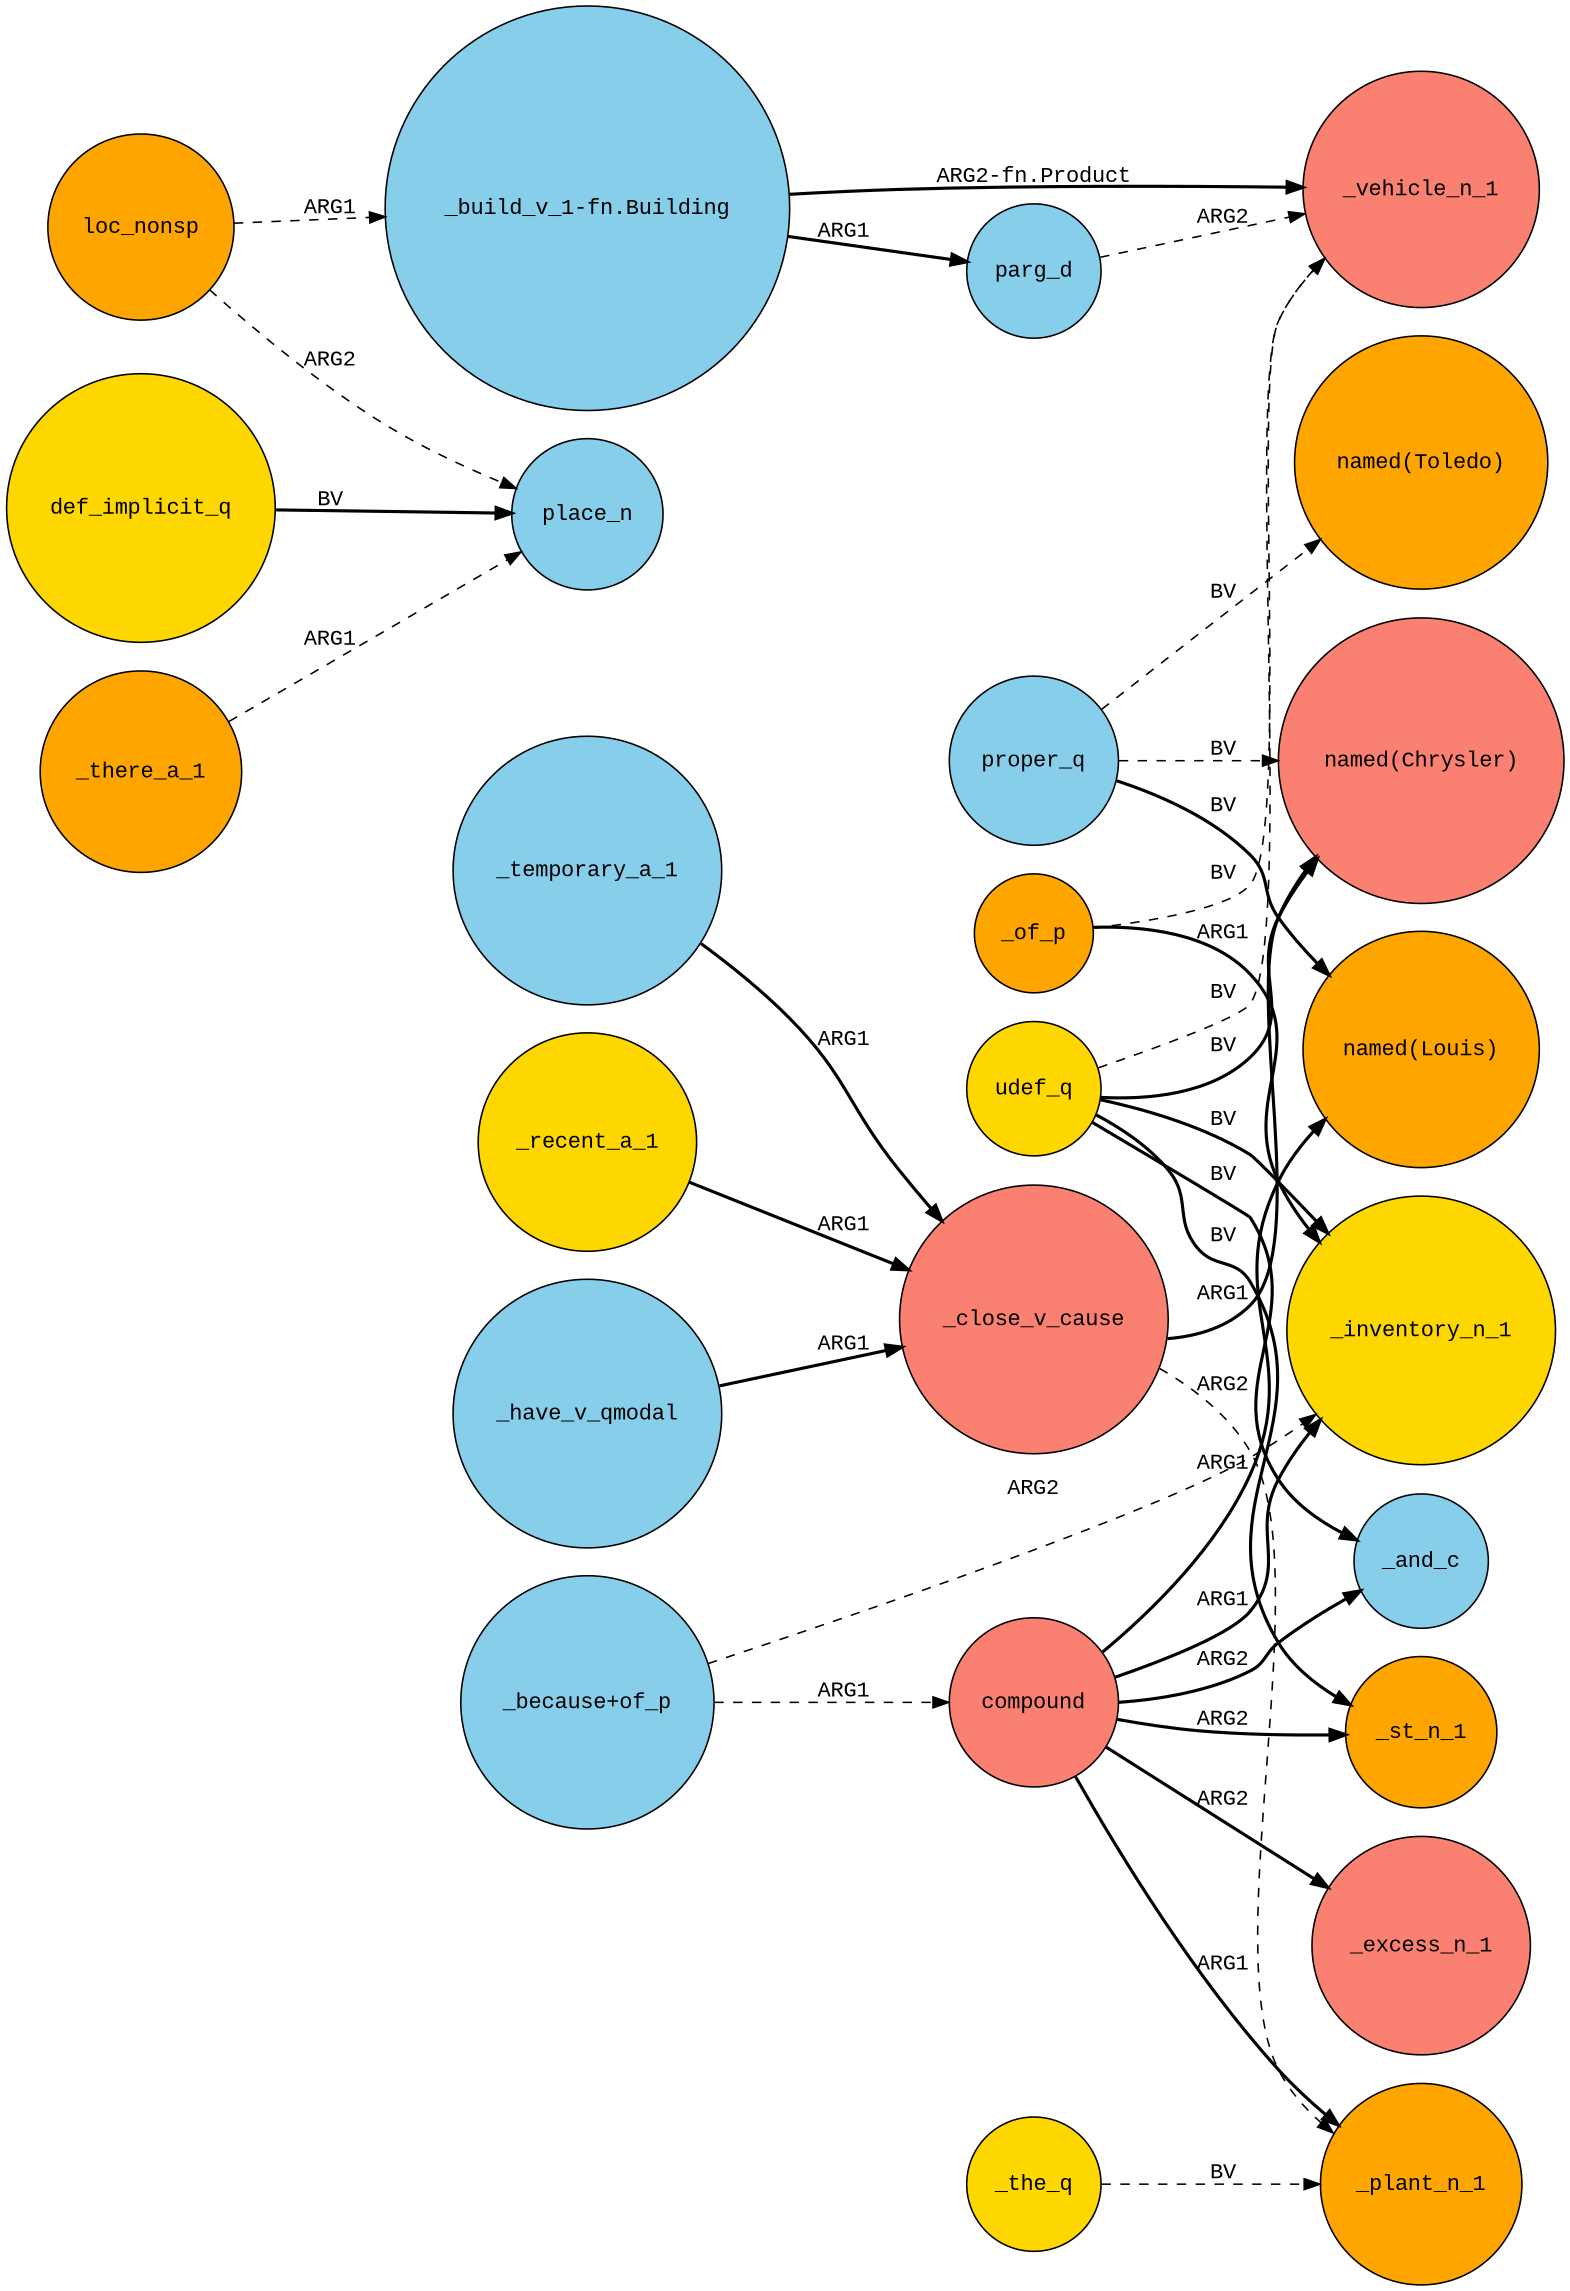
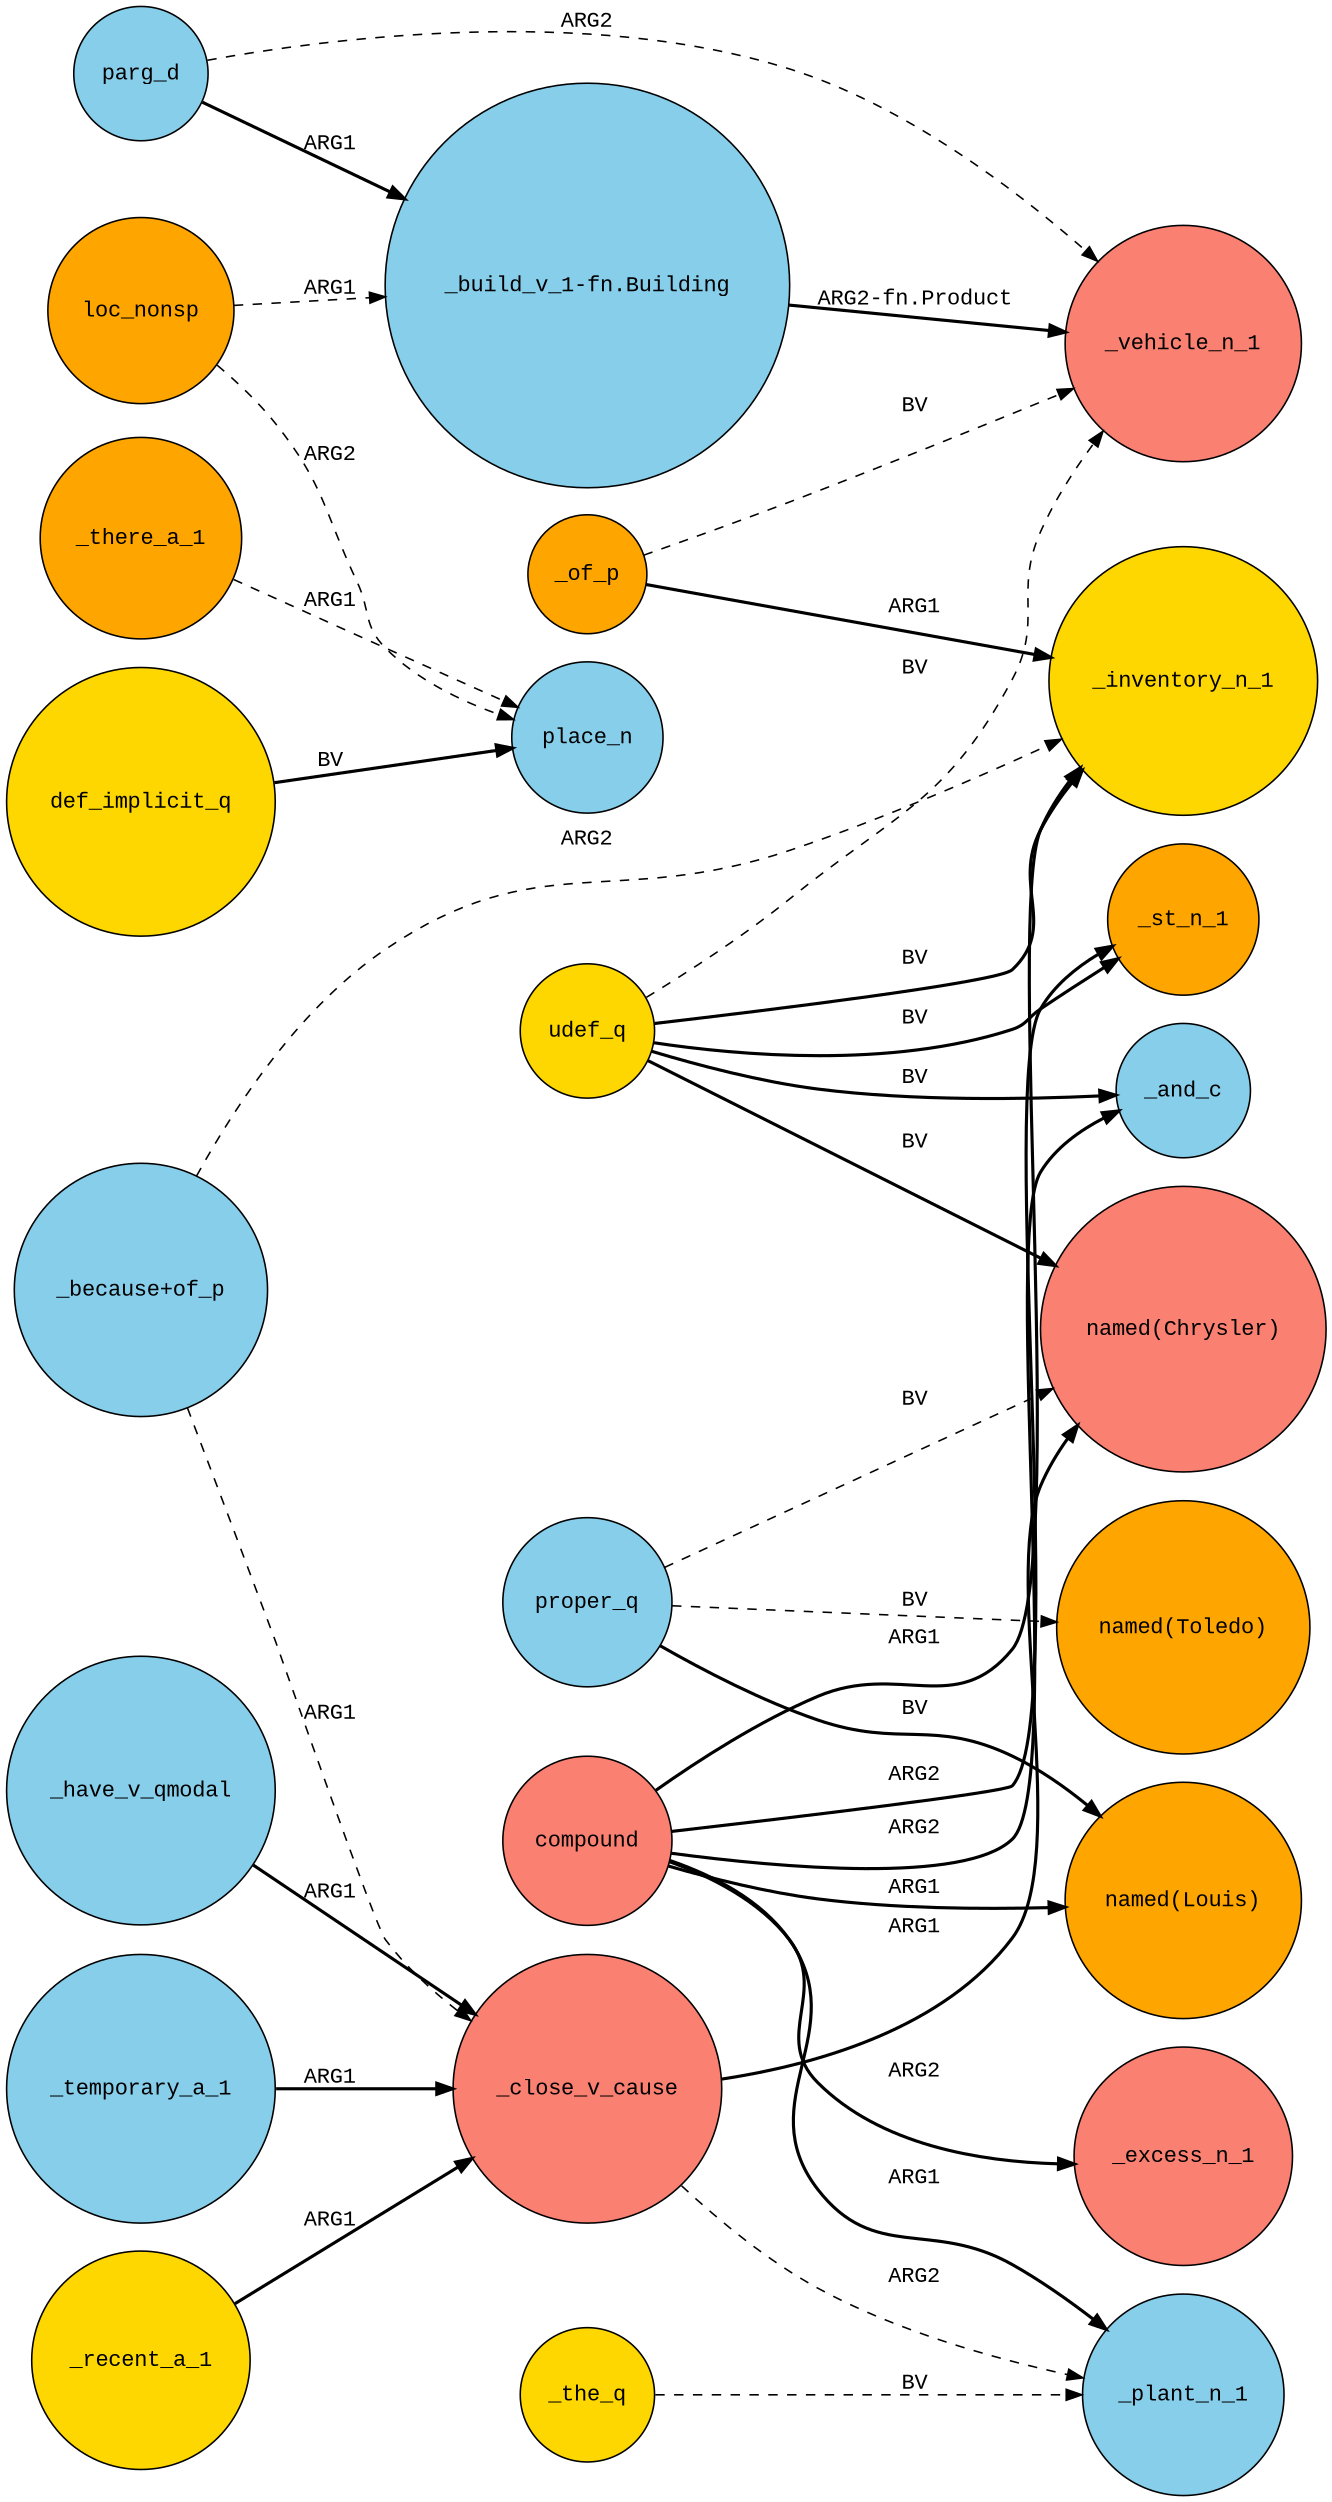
(870, 248) -> (296, 147)
(823, 1702) -> (304, 1721)
(1421, 2184) -> (1183, 2395)
